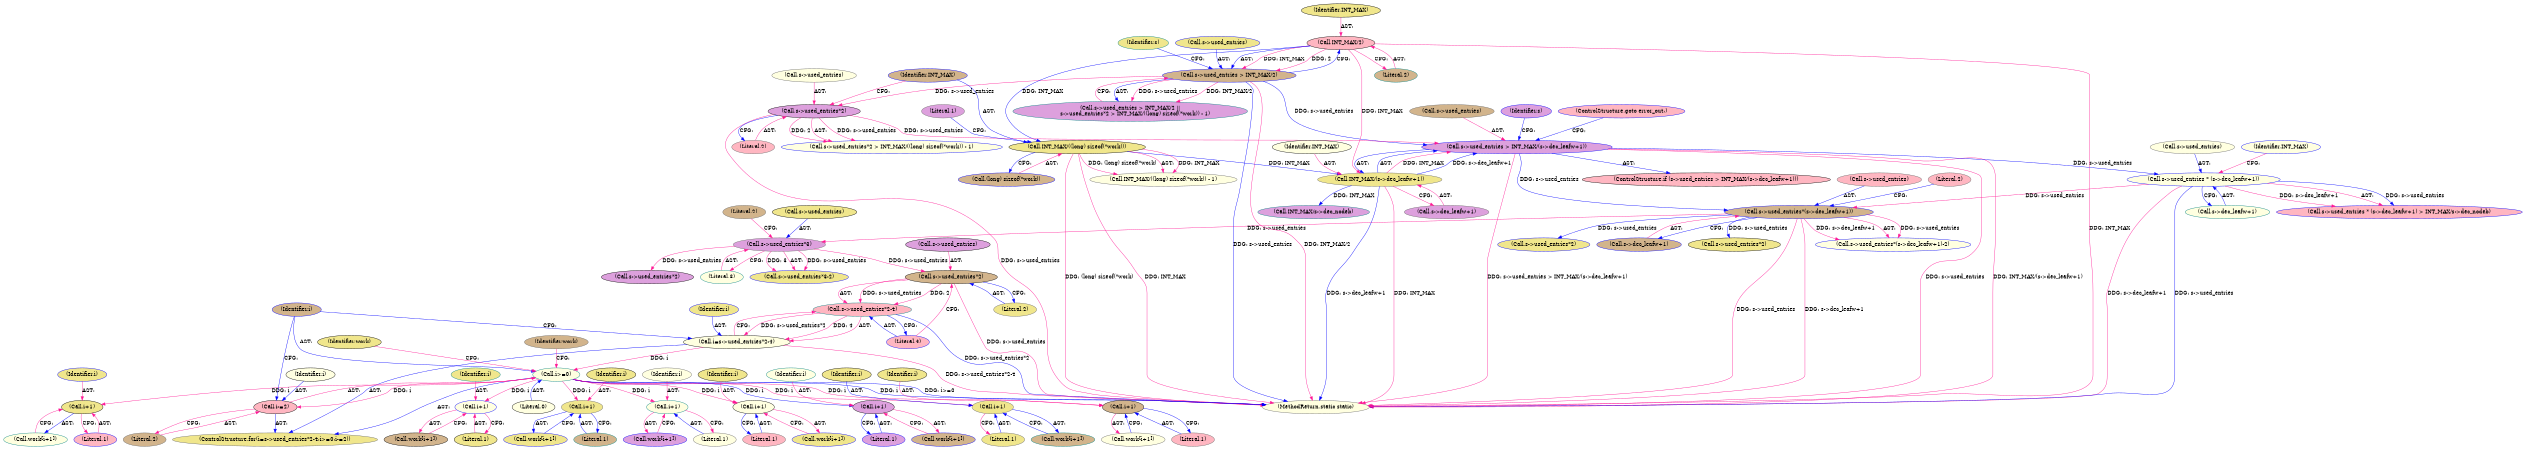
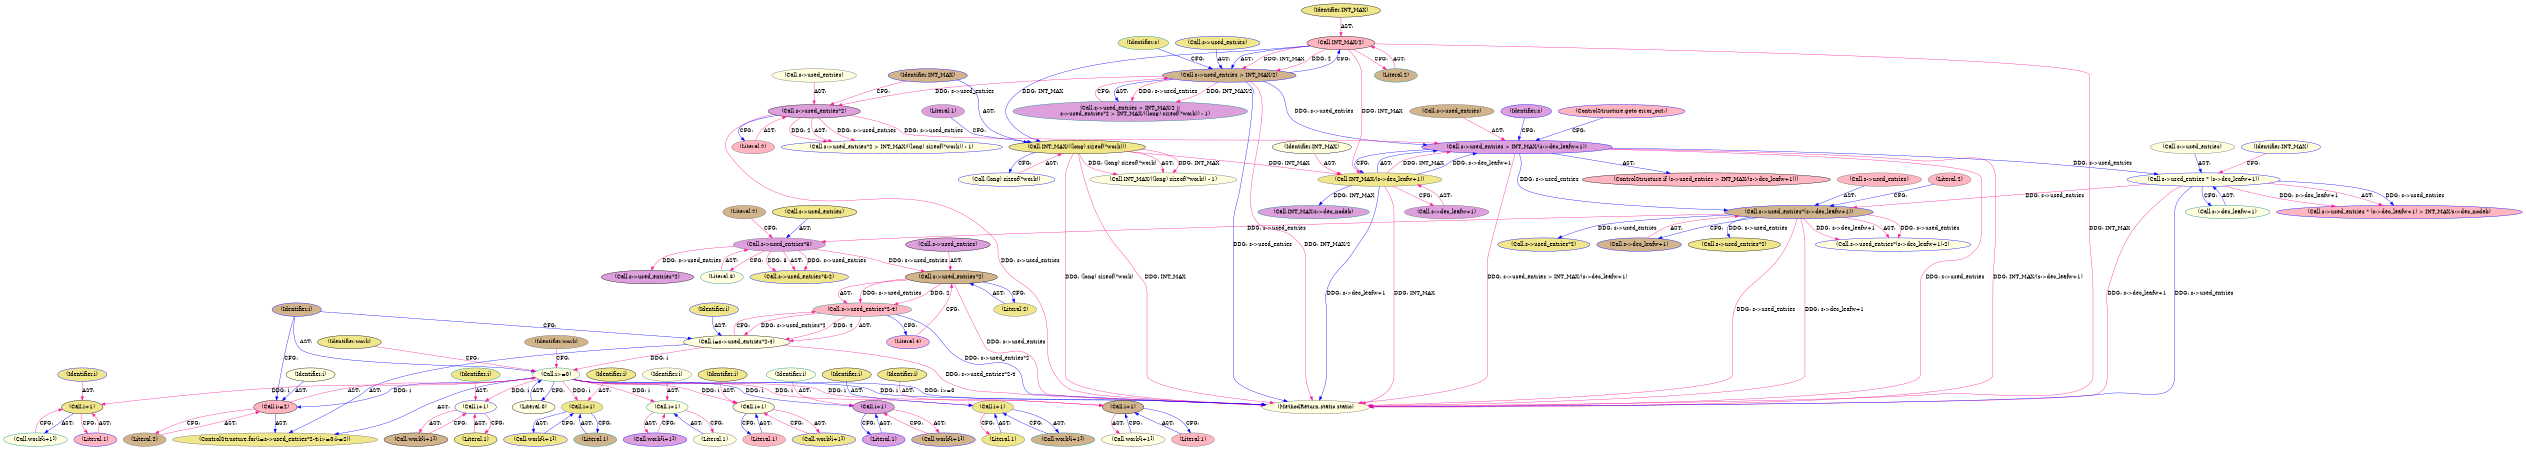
(1232, 162) -> (1232, 162)
(1364, 163) -> (1364, 163)
(1007, 180) -> (1007, 180)
(884, 329) -> none
(393, 388) -> (393, 388)
none -> (550, 390)
